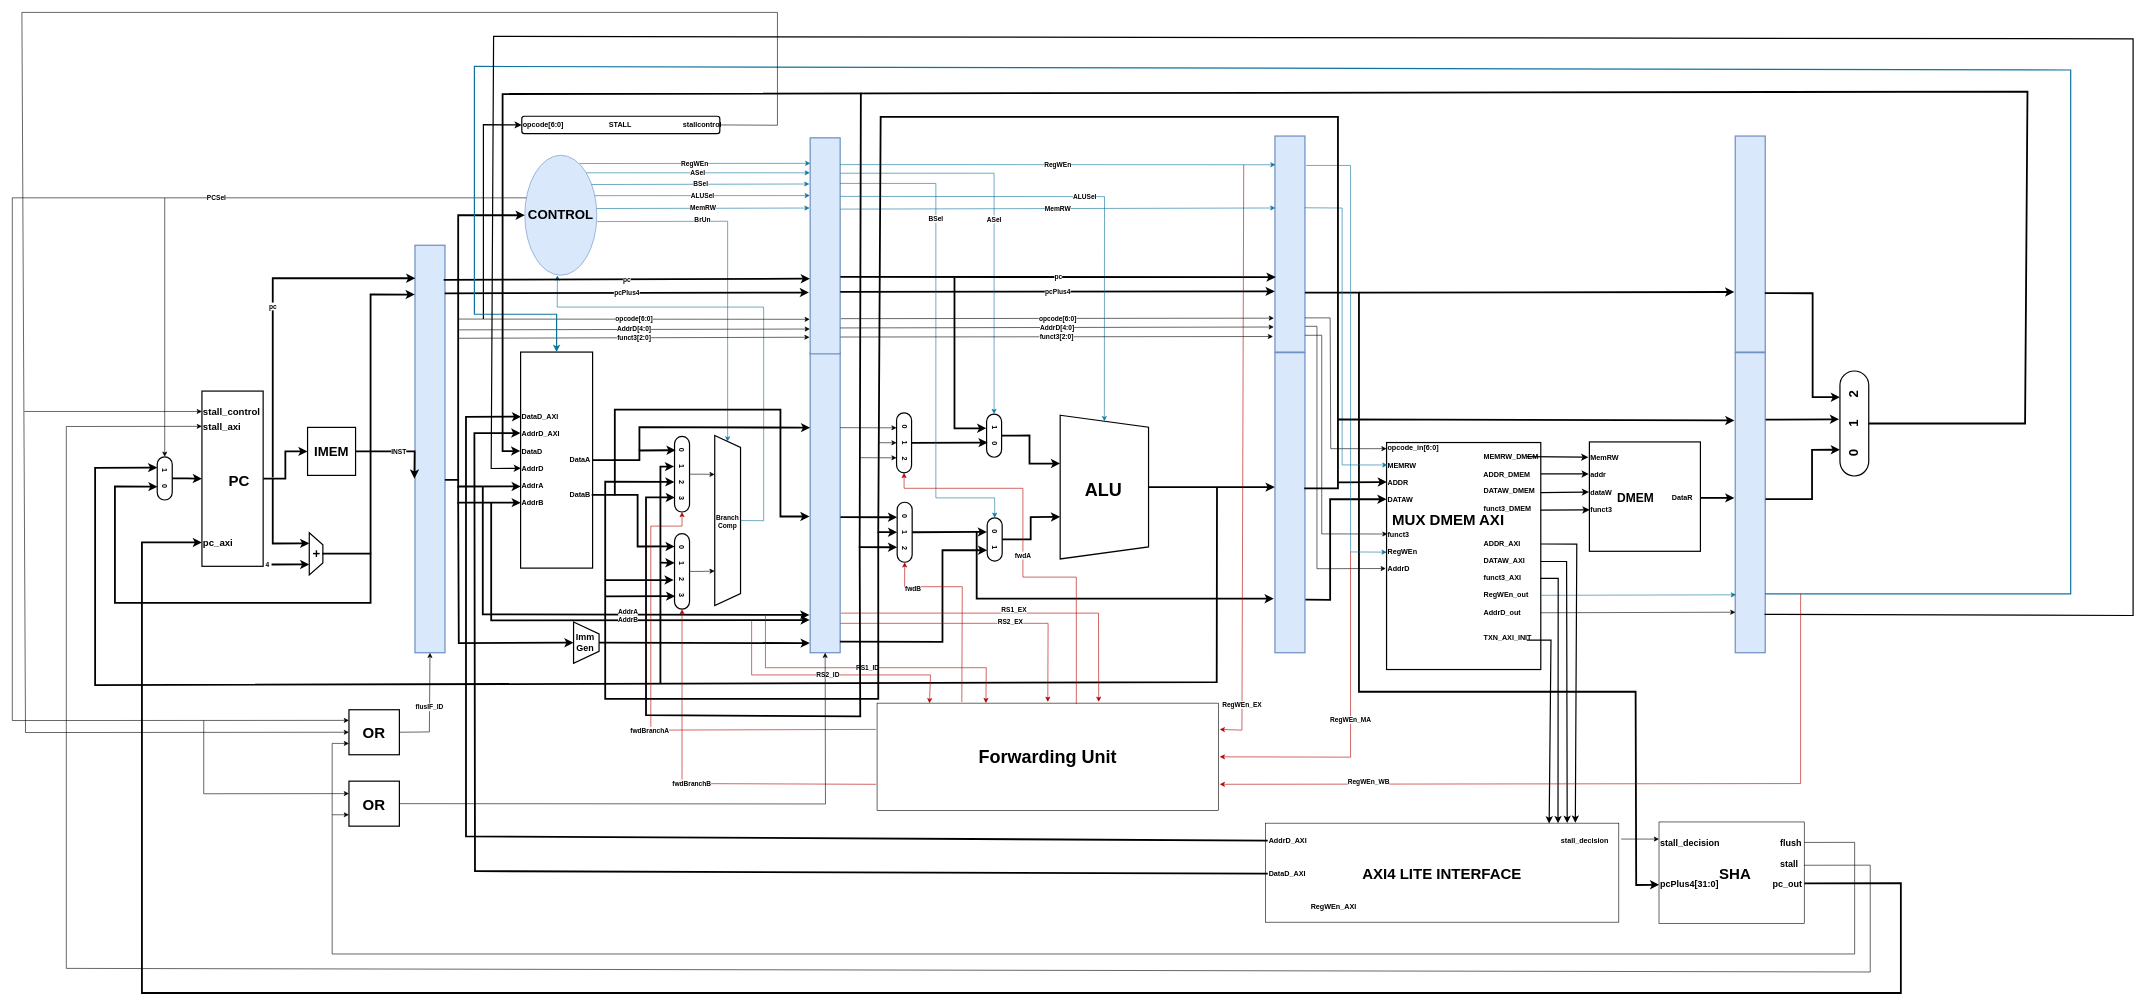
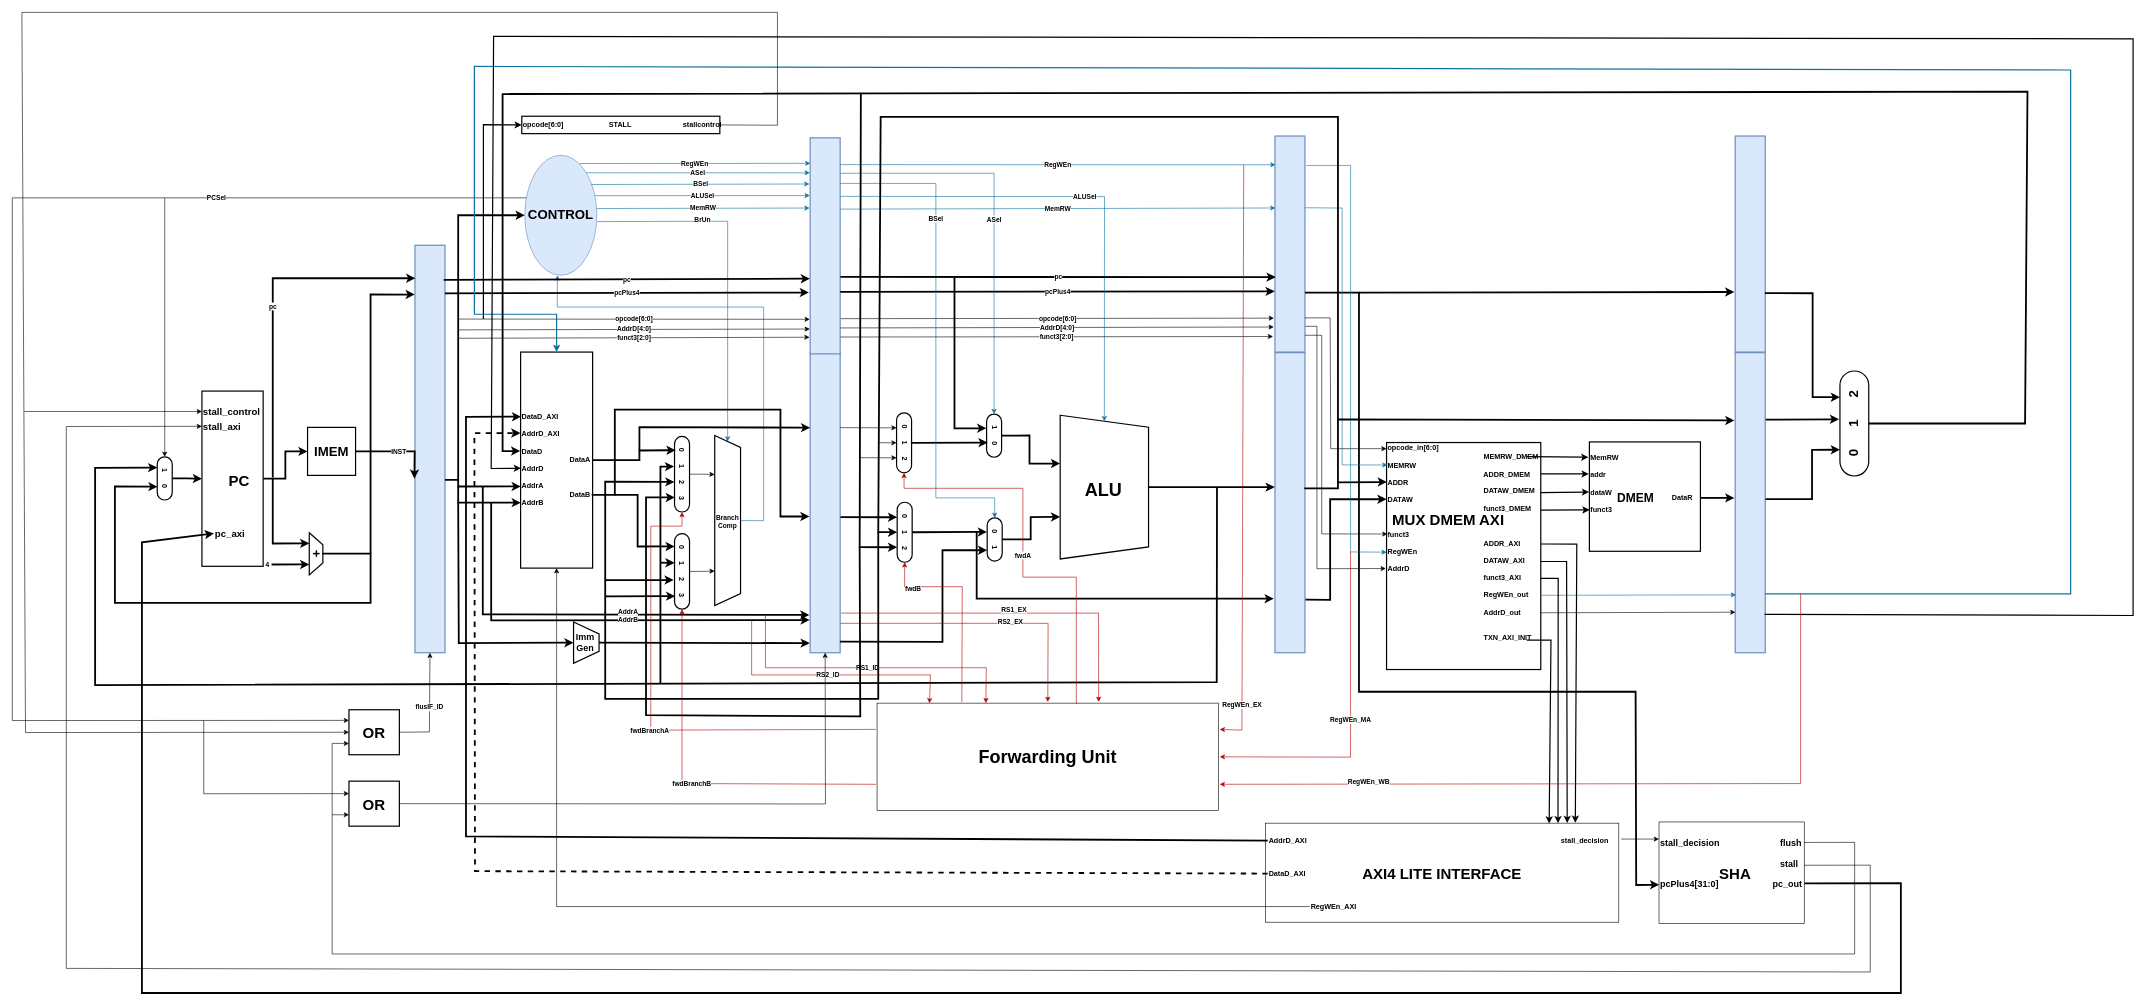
(621, 125) -> (621, 125)
(220, 542) -> (232, 533)
(634, 871) -> (634, 871)
none -> (767, 906)
